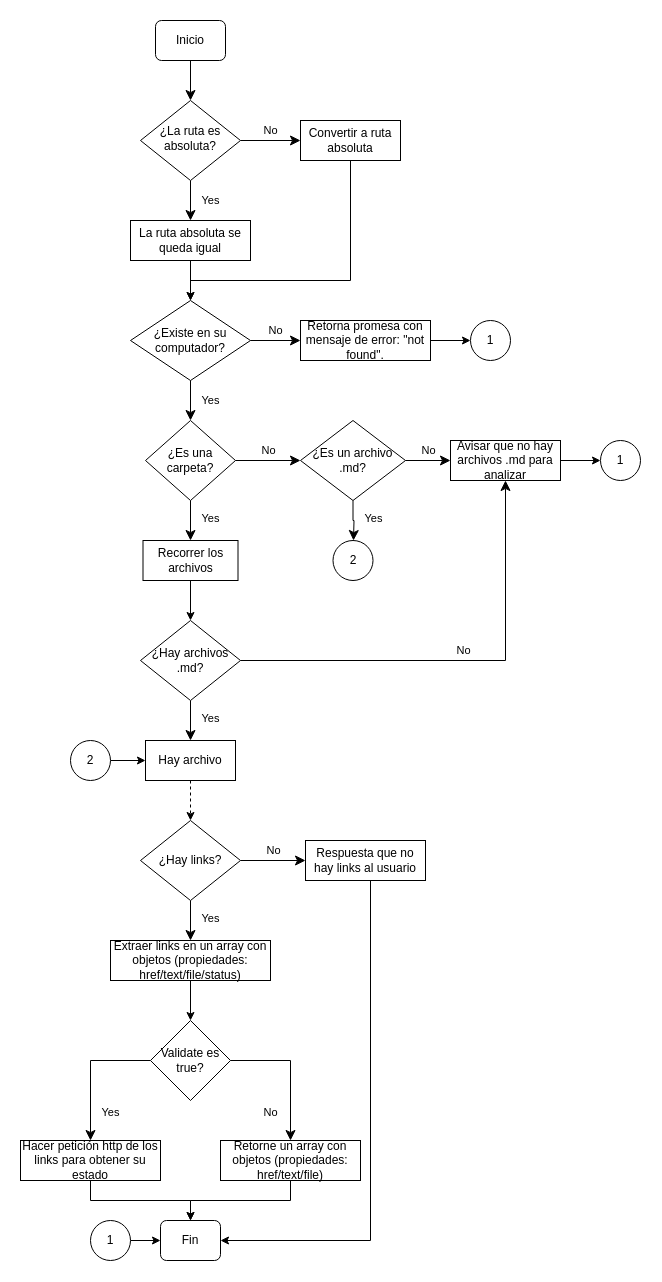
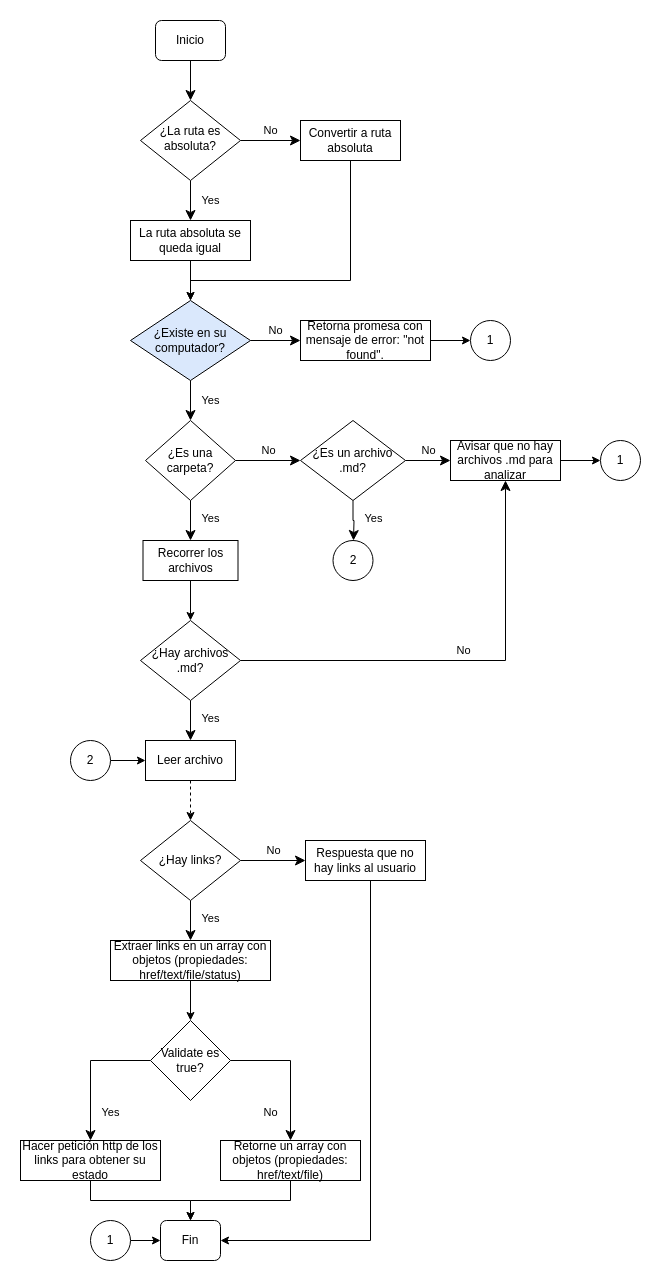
(191, 341) -> (191, 341)
(191, 761) -> (191, 761)
